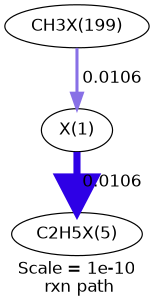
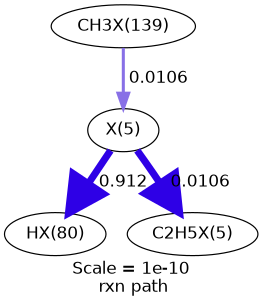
(77, 26) -> (123, 26)
(77, 130) -> (123, 130)
none -> (55, 234)
